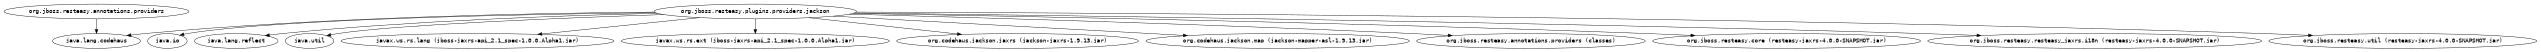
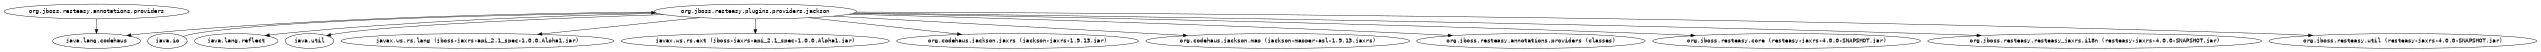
(419, 18) -> (417, 18)
(1278, 41) -> (1278, 41)
